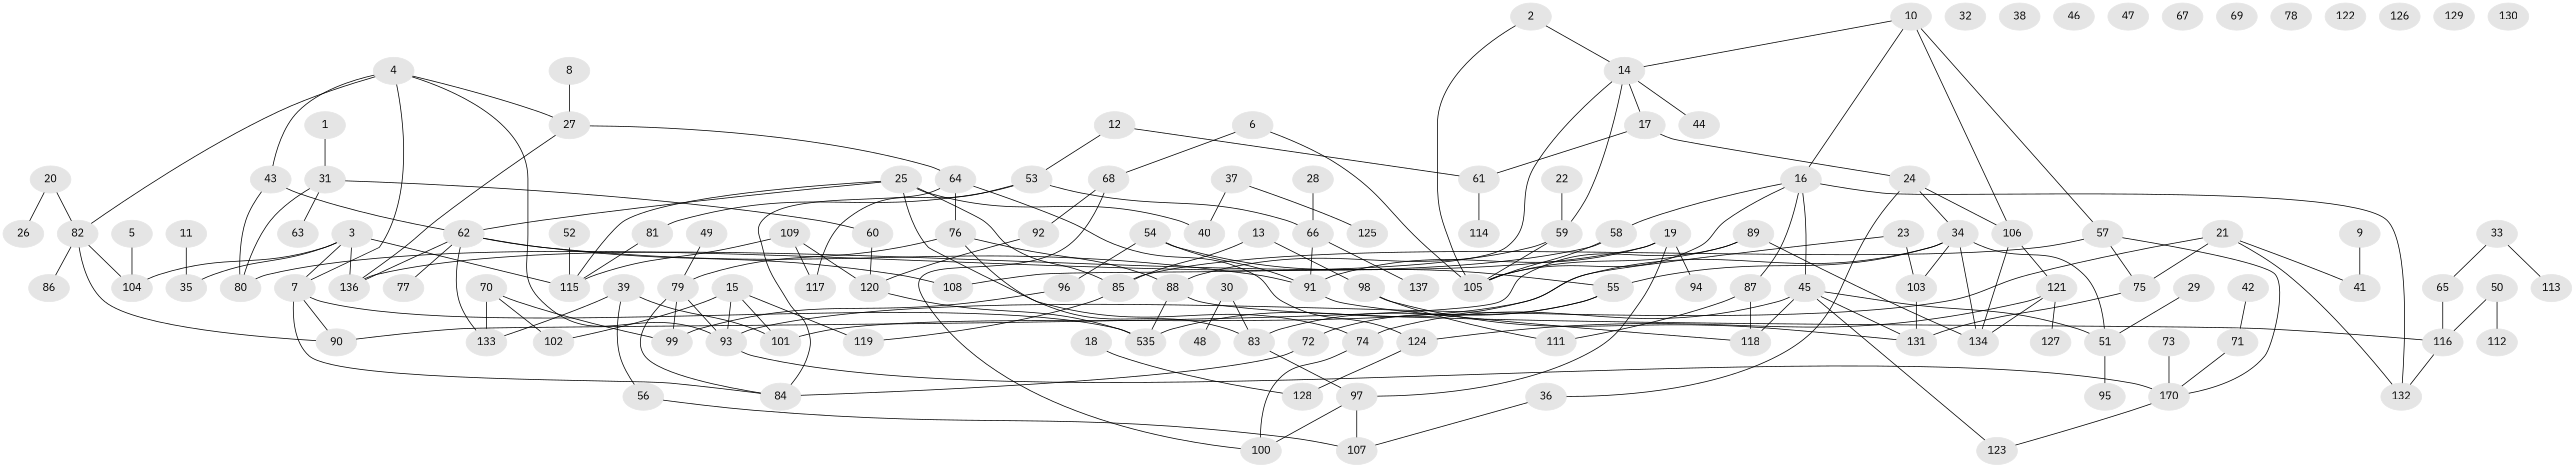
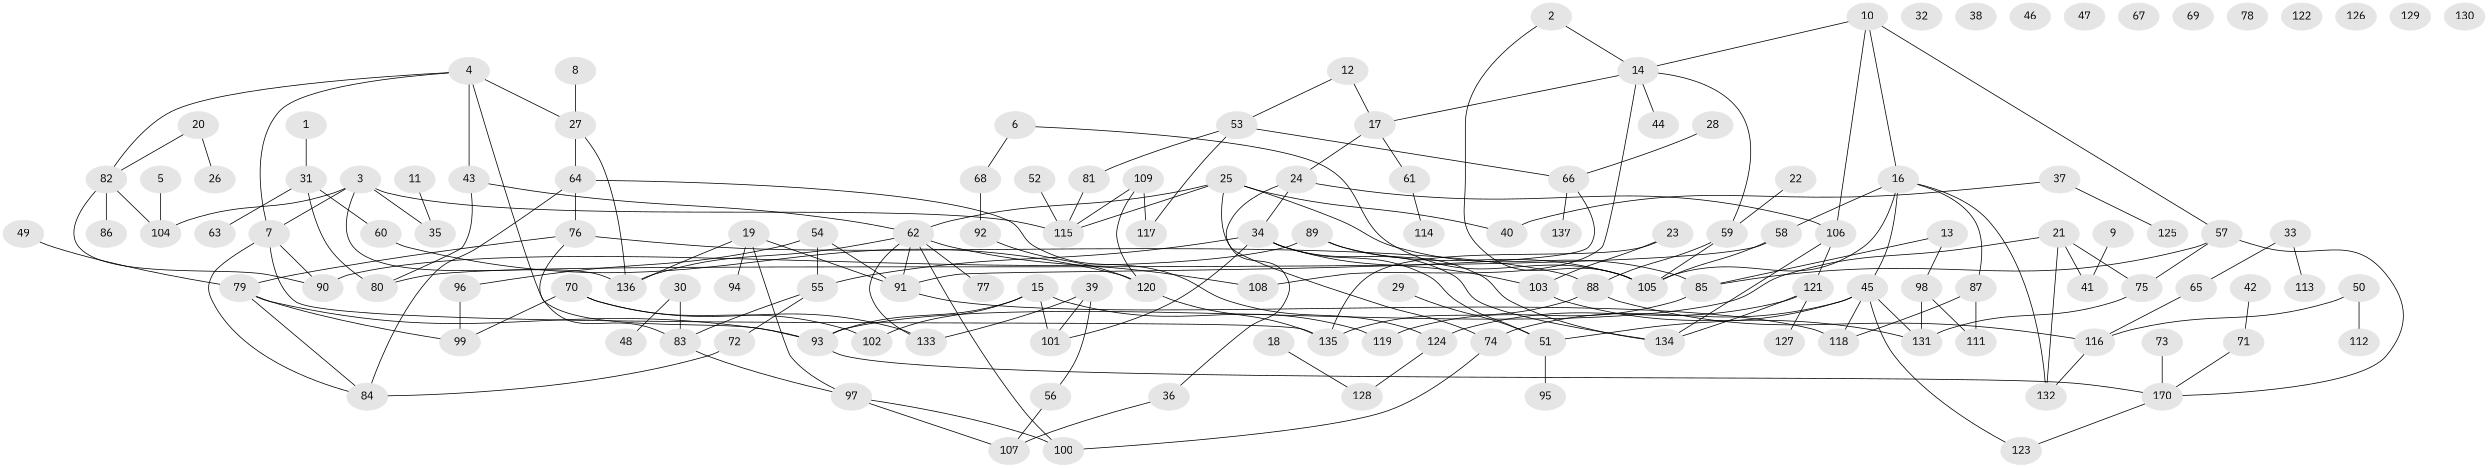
(1297, 152) -> (1361, 98)
(1146, 342) -> (1328, 342)
(964, 345) -> (979, 348)
